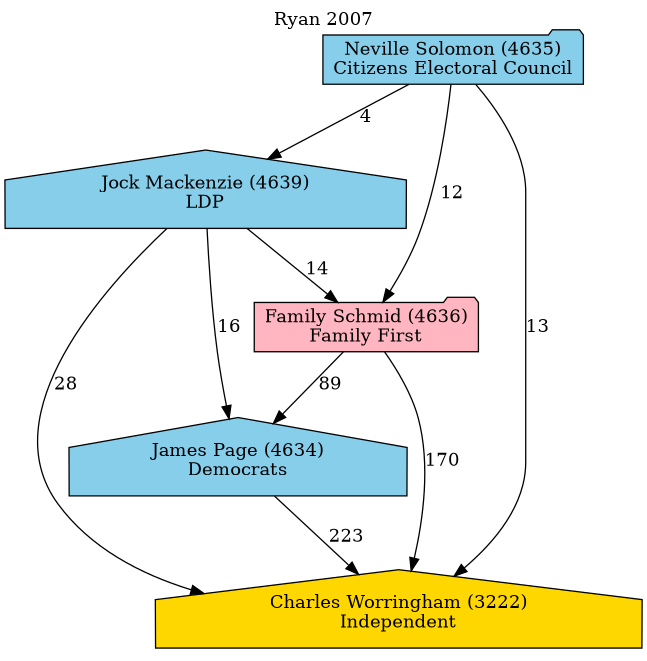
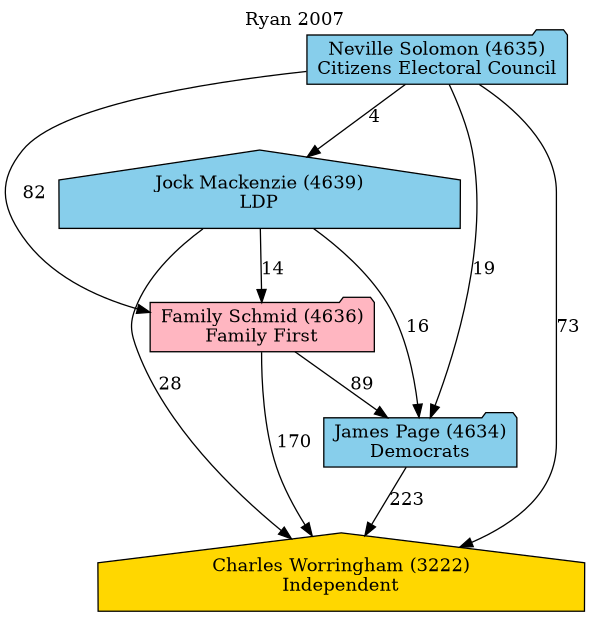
(453, 193) -> (35, 193)
none -> (475, 245)
(538, 327) -> (569, 327)
(238, 461) -> (420, 442)
